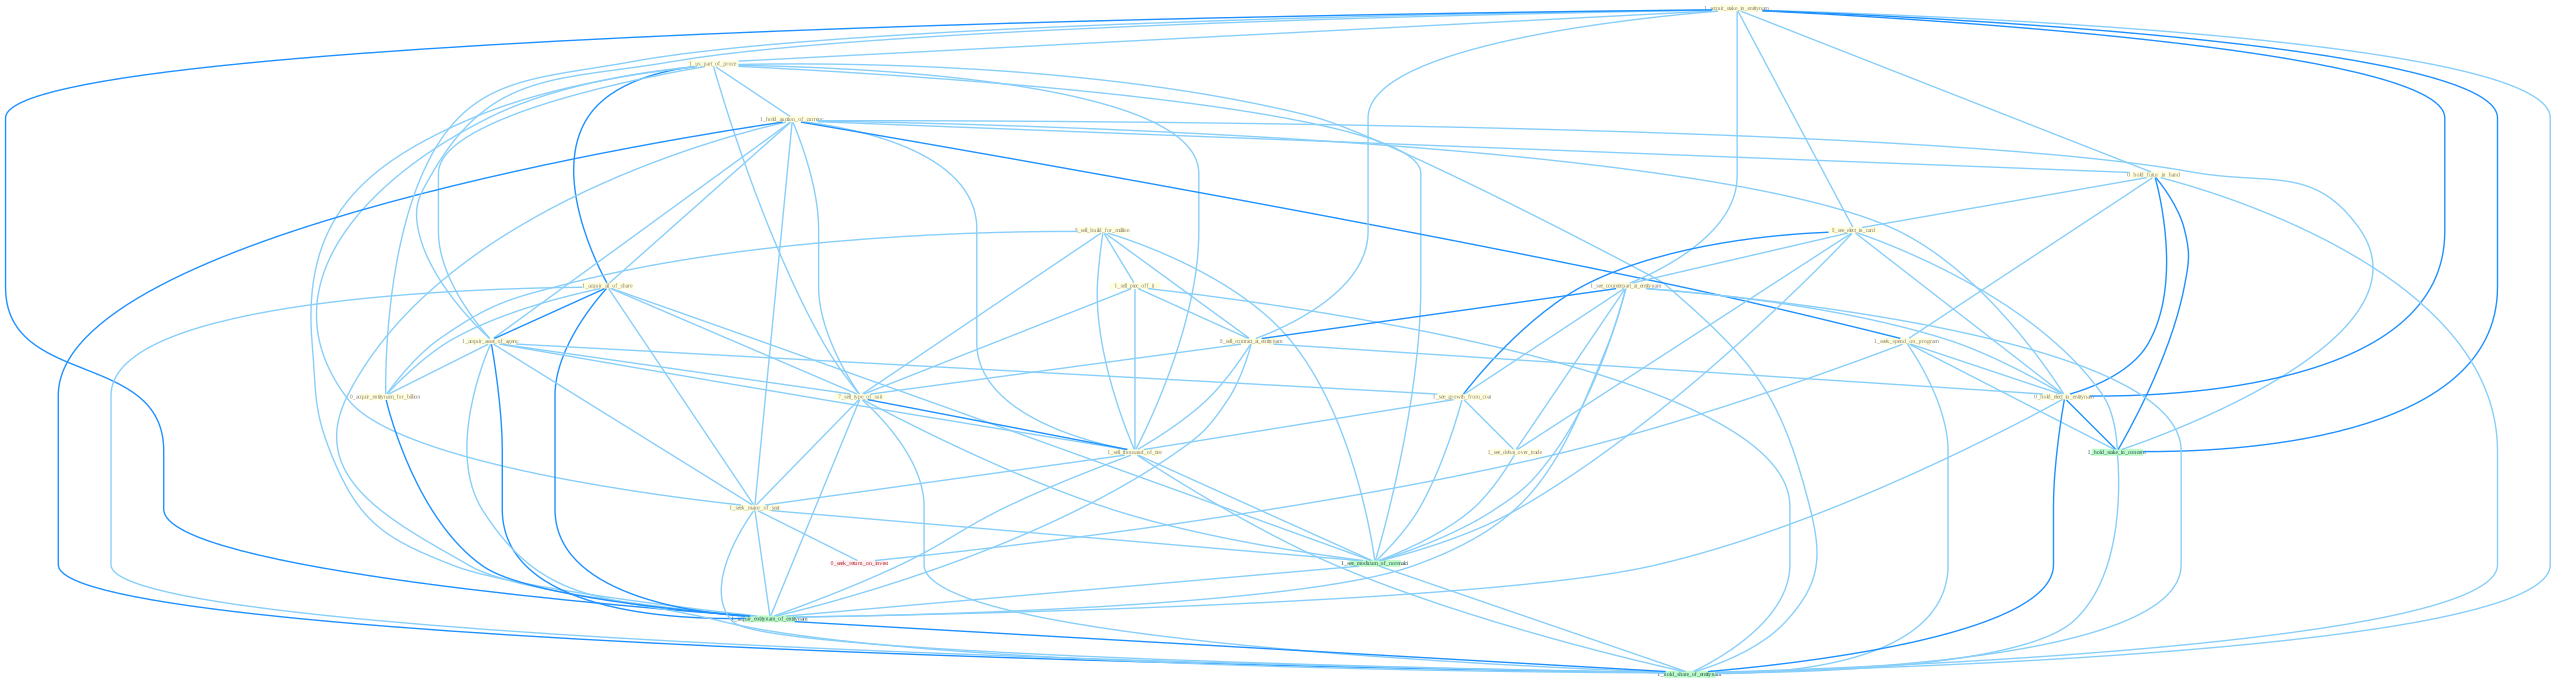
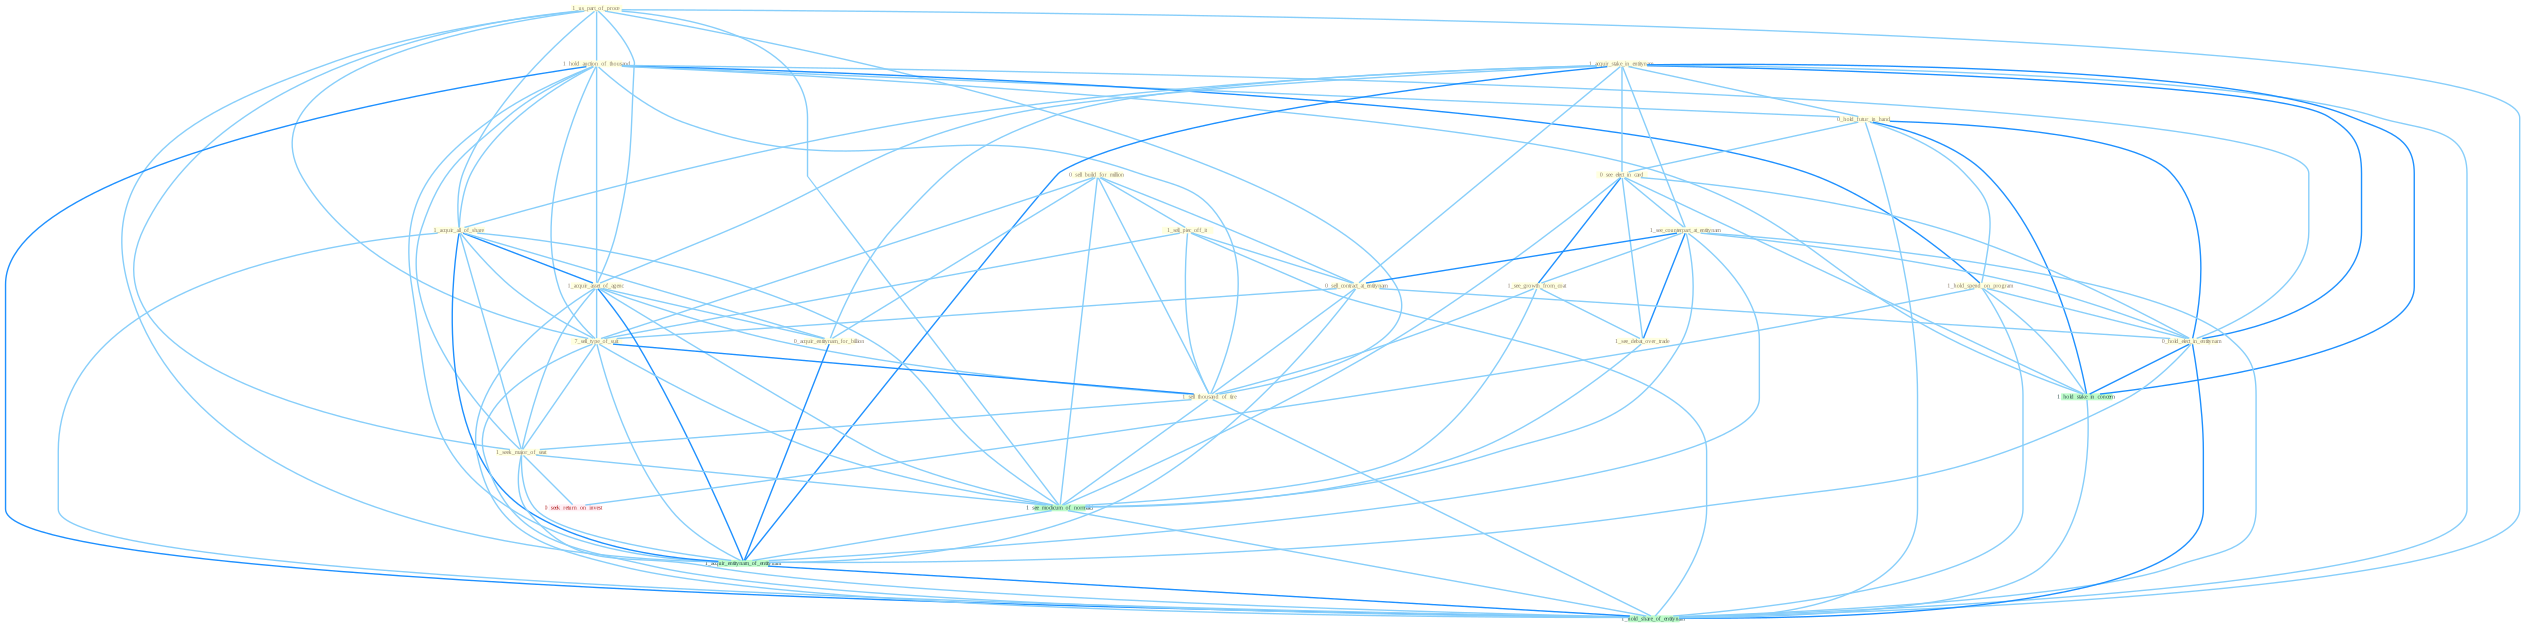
(1225, 36) -> (968, 114)
(792, 119) -> (597, 64)
(577, 141) -> (510, 95)
(1906, 341) -> (1981, 286)
(954, 368) -> (817, 419)
(1565, 377) -> (1664, 286)
(953, 536) -> none
